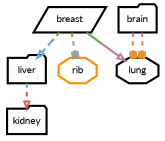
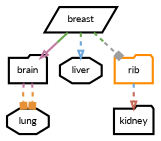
(103, 44) -> (57, 43)
(27, 71) -> (81, 71)
(78, 71) -> (134, 71)
(27, 92) -> (134, 92)
